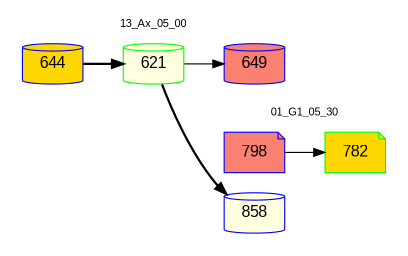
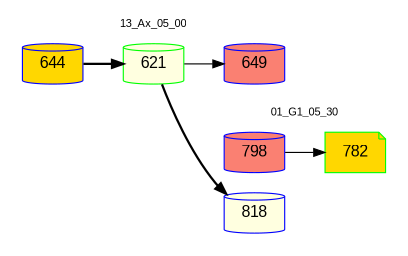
(254, 152) -> (254, 152)
(254, 213) -> (254, 213)
